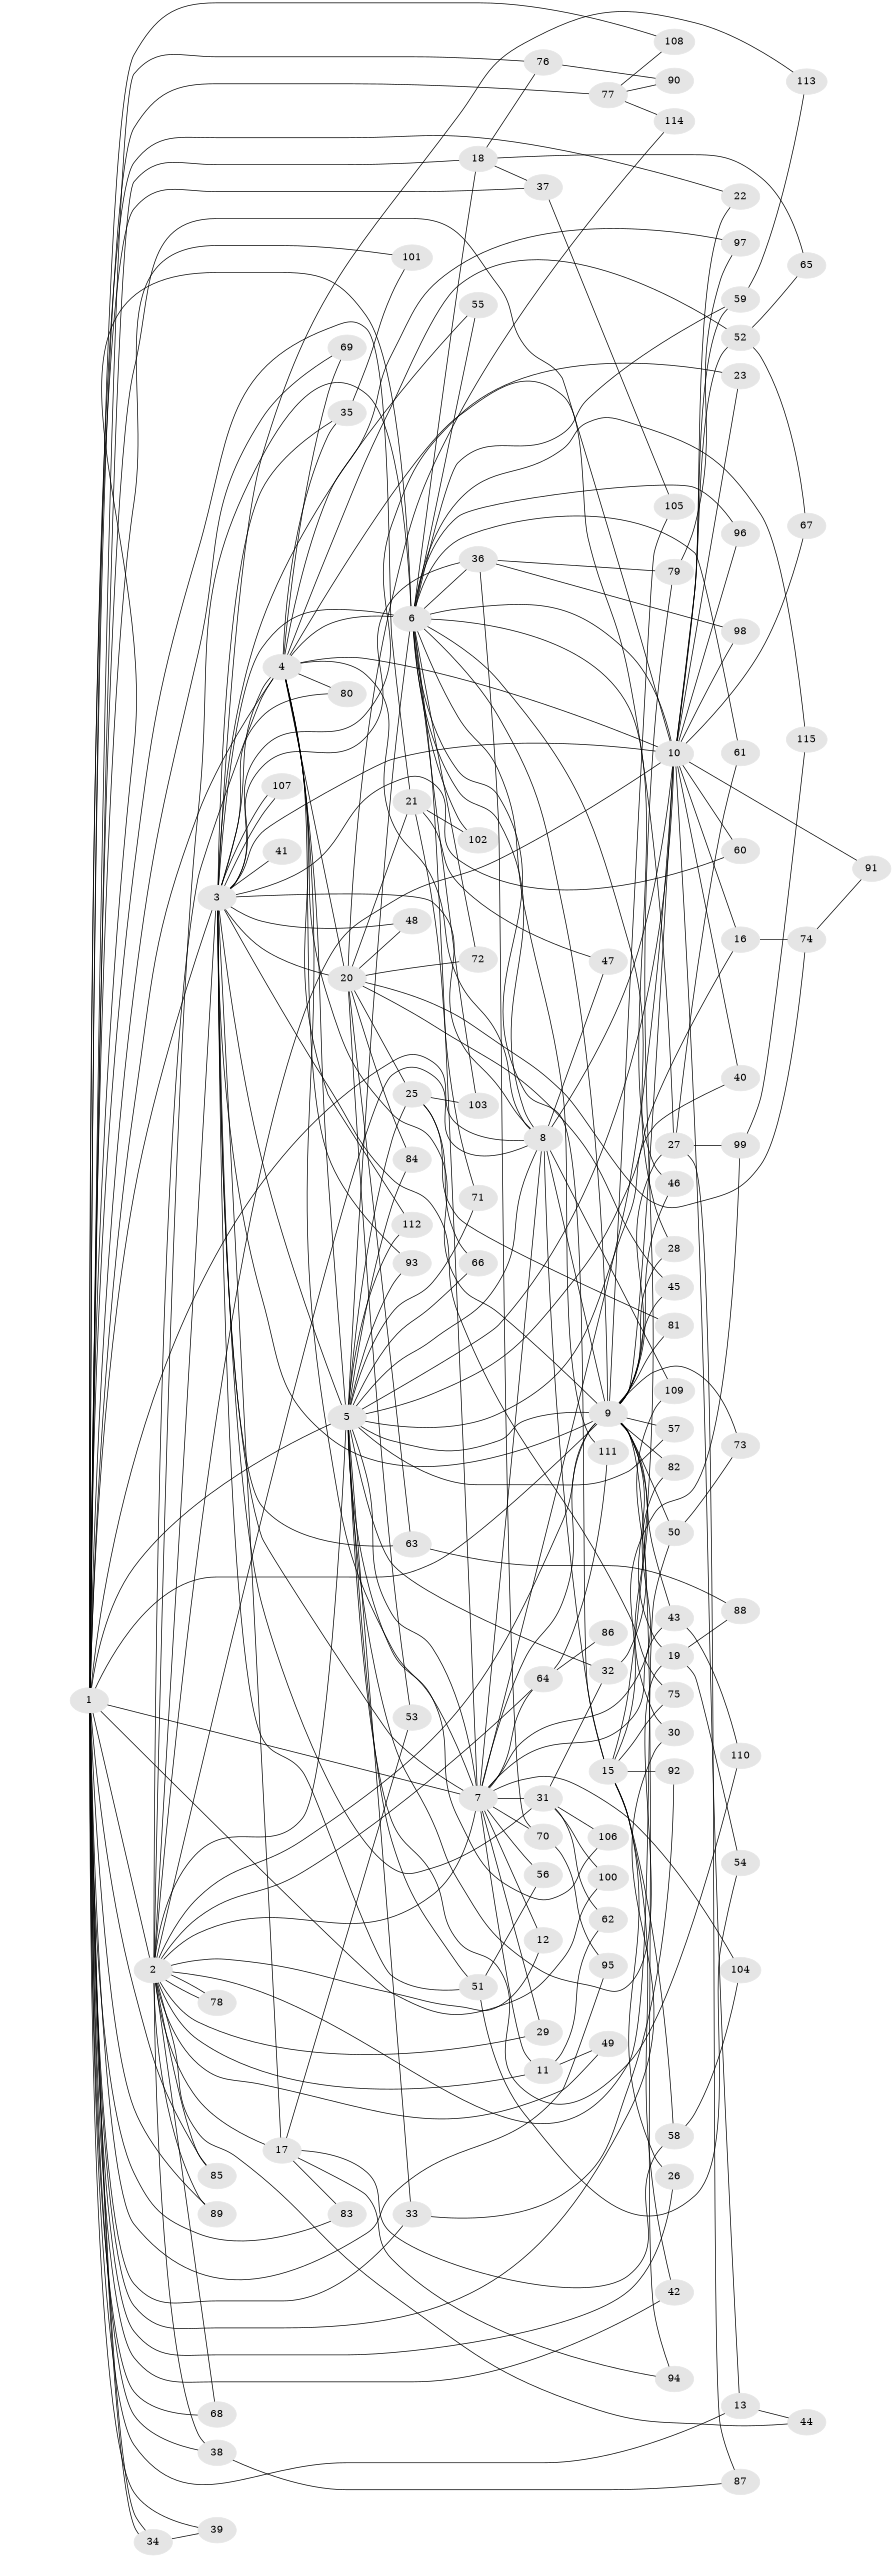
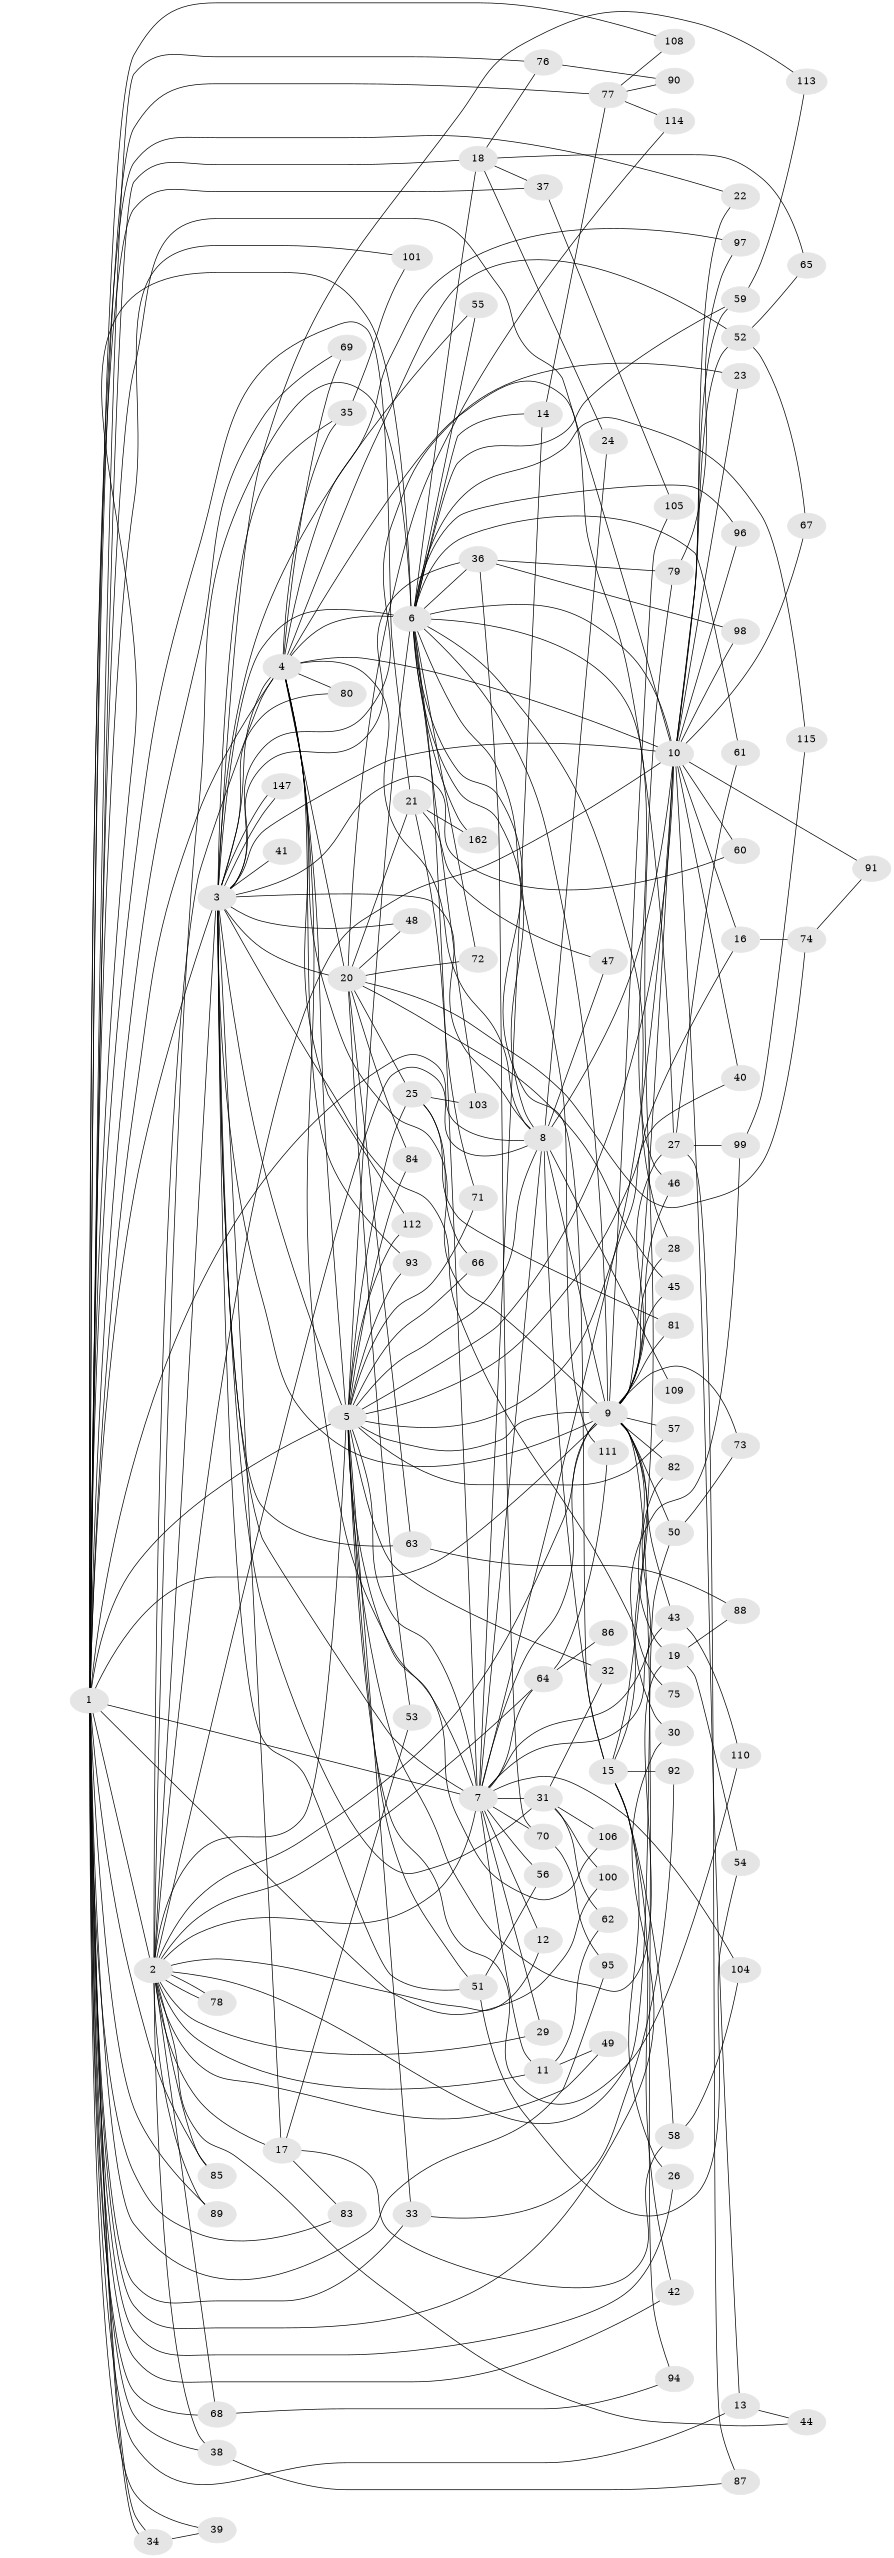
none -> (543, 414)
none -> (608, 441)
(282, 786) -> (282, 786)
(478, 840) -> (478, 840)
(641, 1532) -> none
(640, 1732) -> none
(440, 2297) -> (448, 2409)
